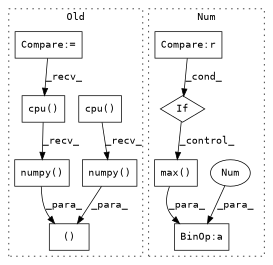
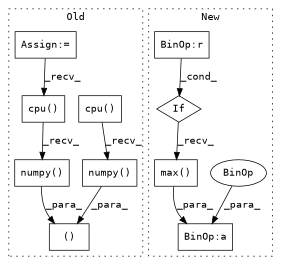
(206, 17) -> (211, 17)
(49, 45) -> (46, 45)
(188, 45) -> (182, 45)
(207, 141) -> (196, 141)
(230, 173) -> (239, 173)
